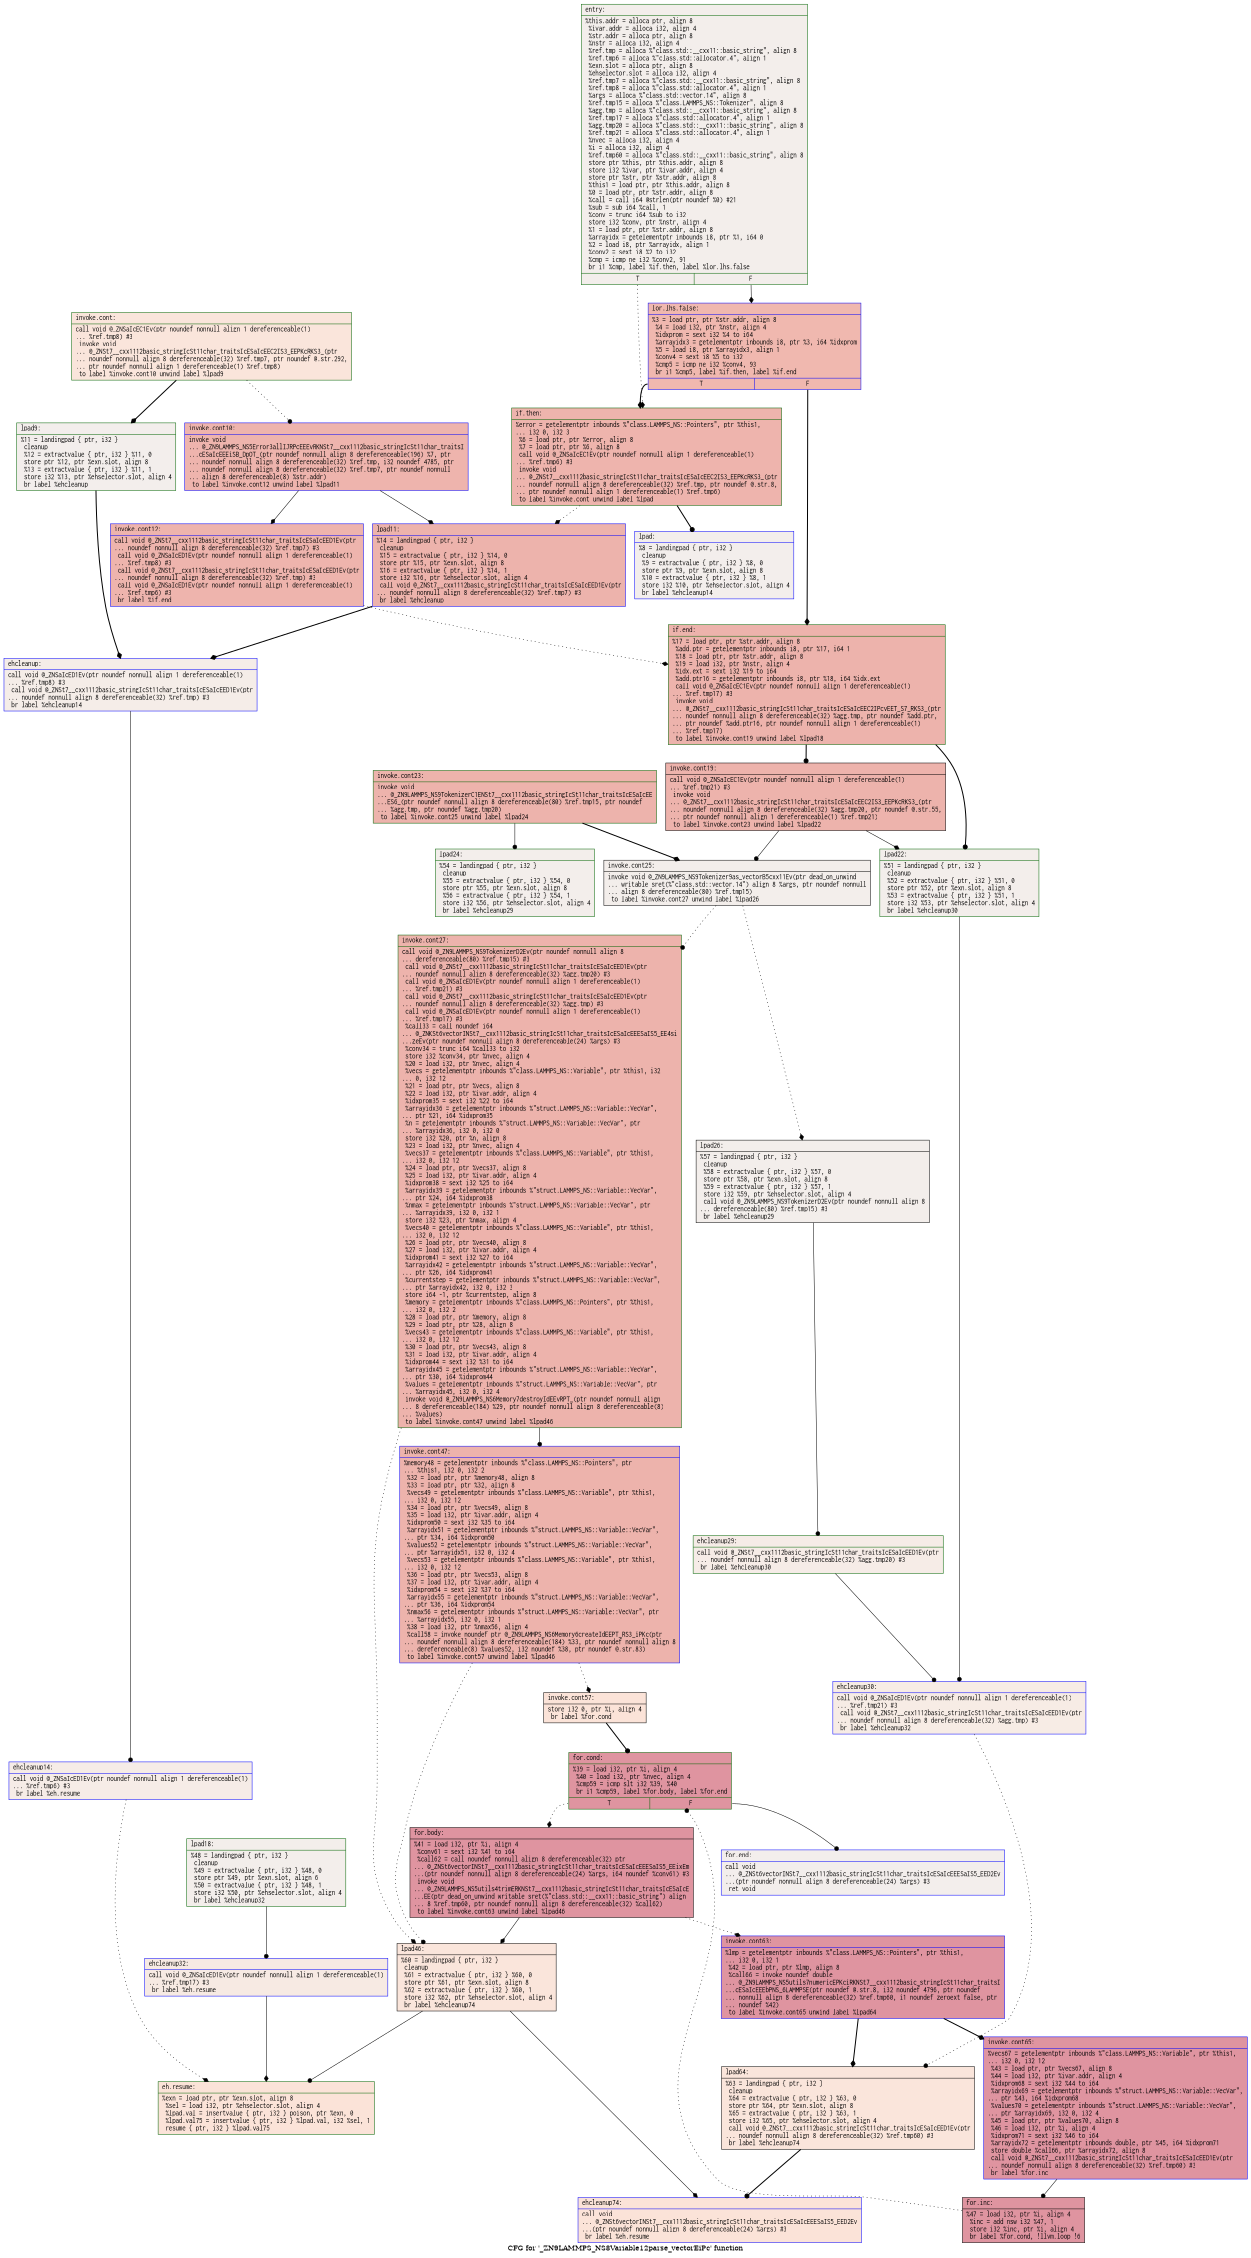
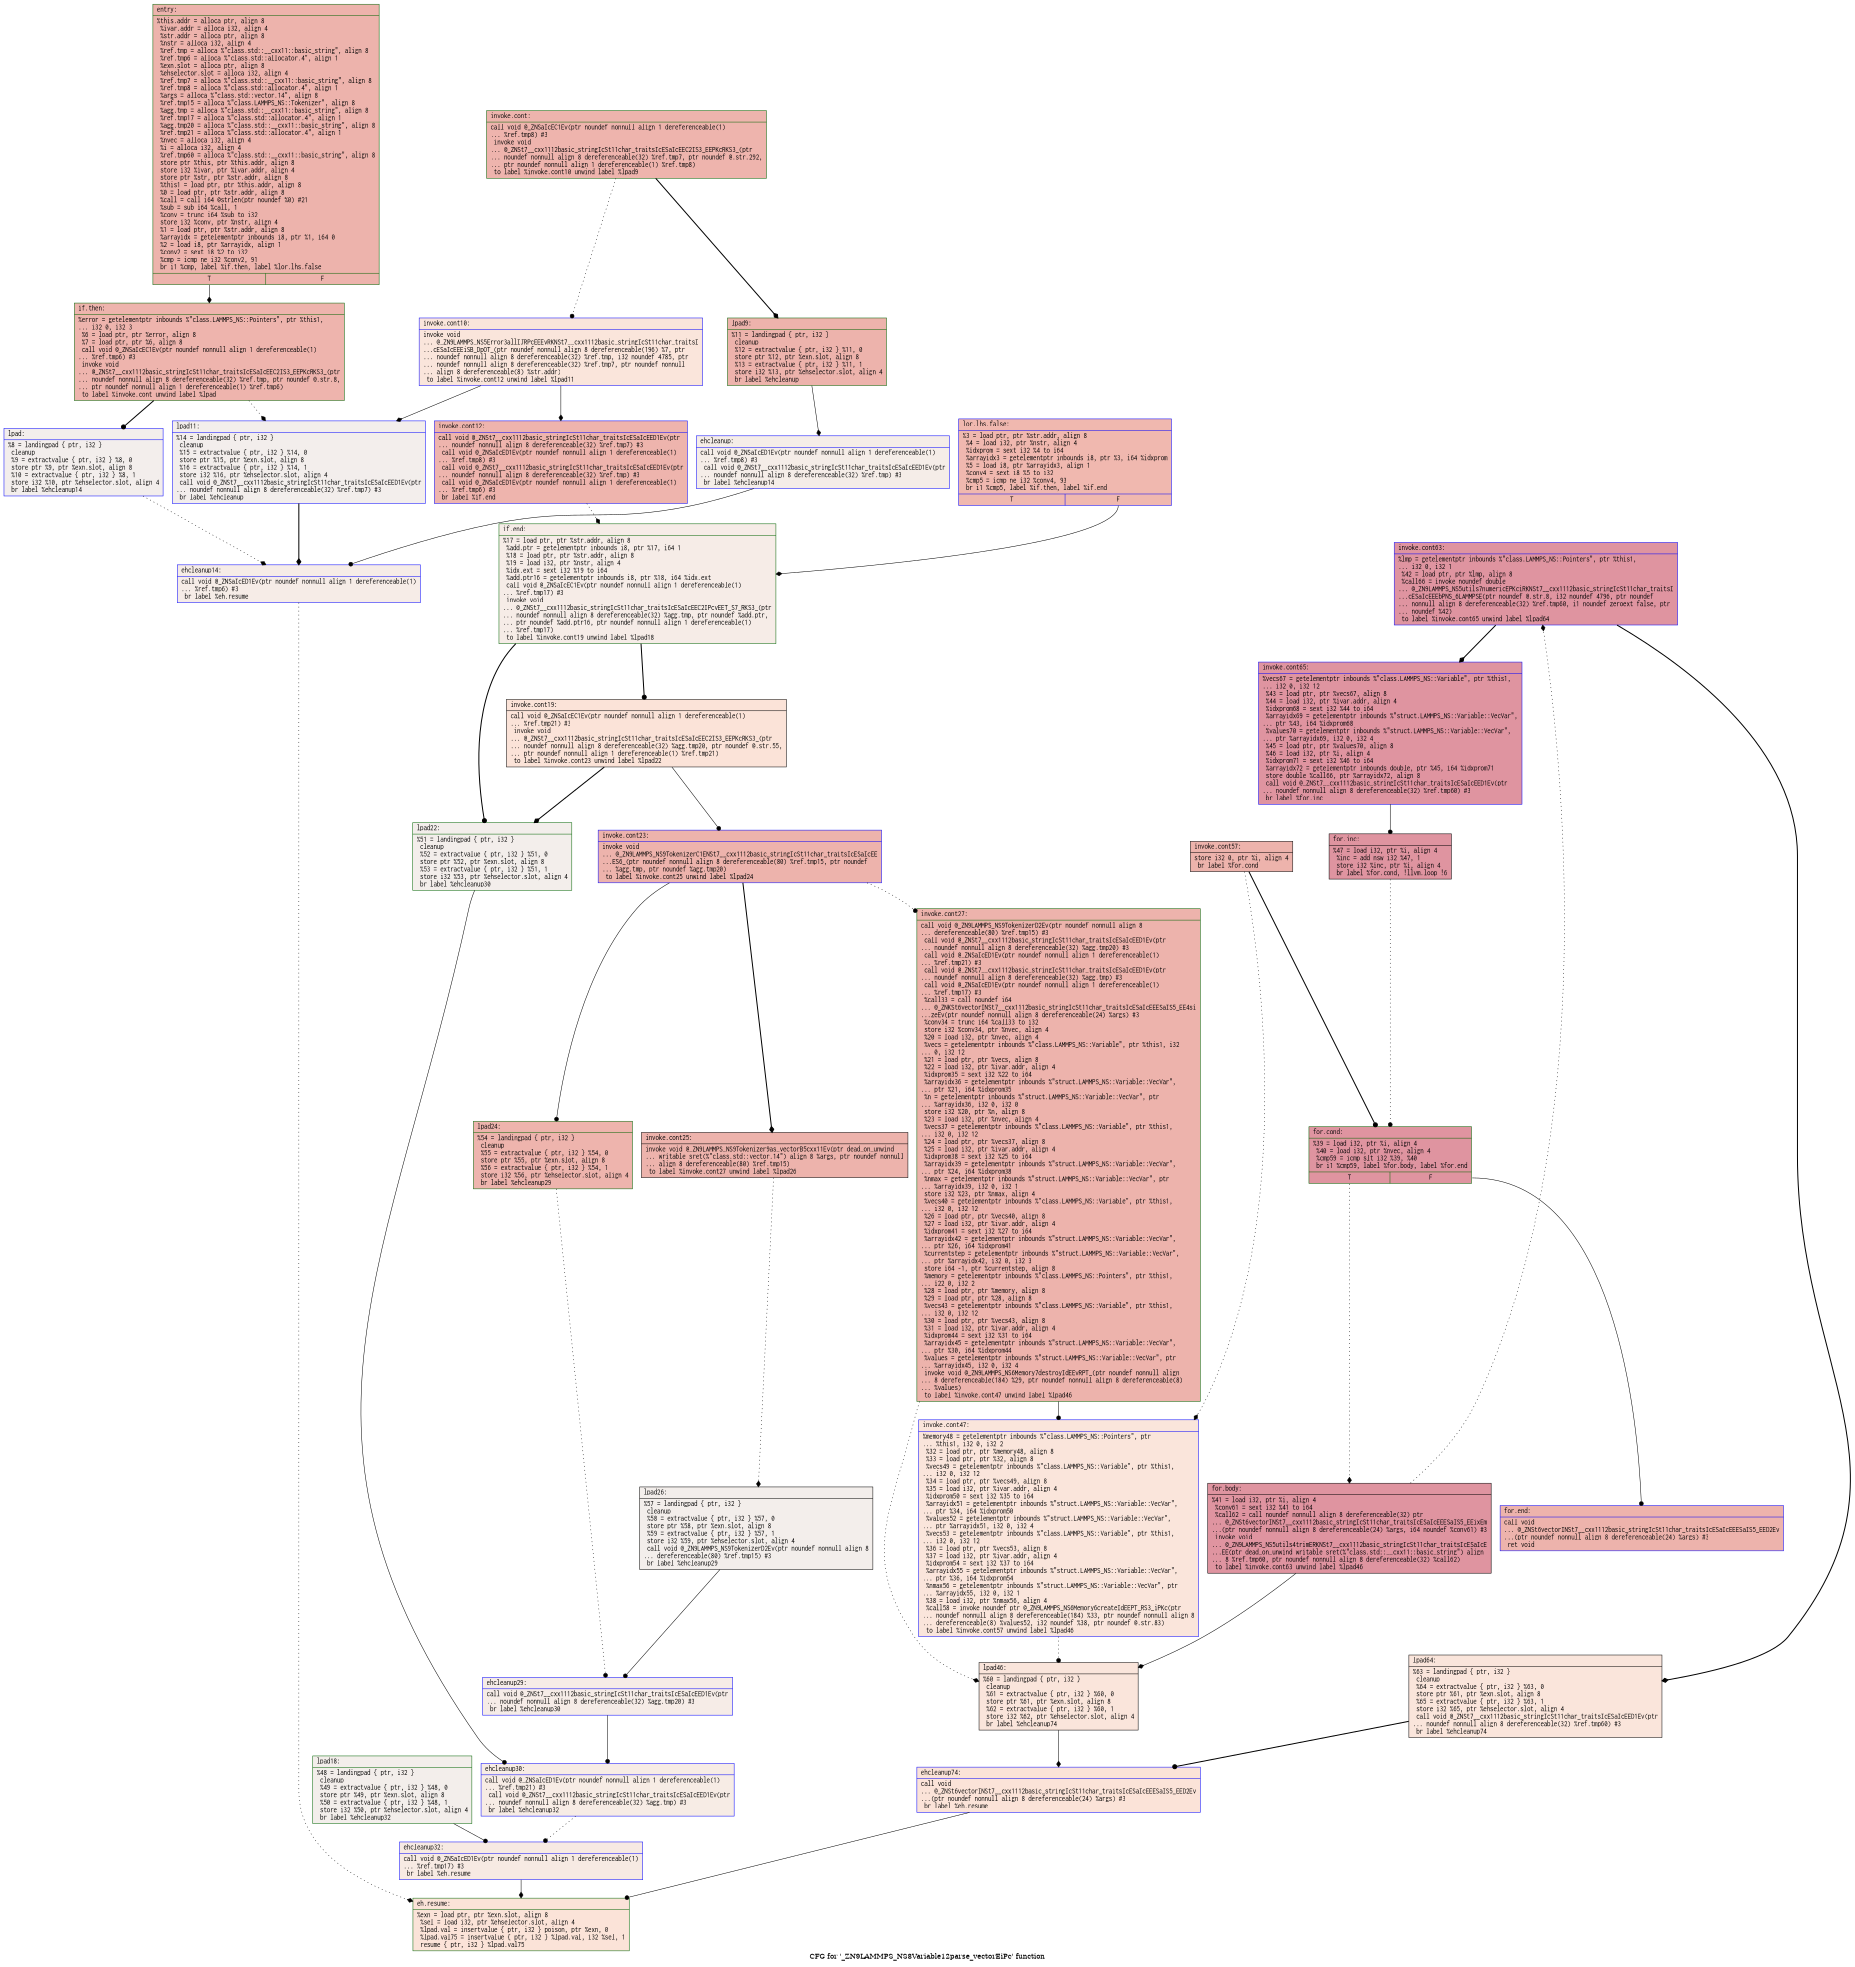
(694, 144) -> (266, 144)
(751, 291) -> none
(639, 343) -> (209, 291)
(212, 346) -> (626, 144)
(641, 391) -> none
(96, 457) -> (807, 352)
(326, 457) -> (561, 352)
(808, 504) -> (956, 555)
none -> (202, 529)
(499, 565) -> (299, 462)
(101, 572) -> (815, 408)
(294, 631) -> (299, 531)
(807, 685) -> (637, 584)
(515, 797) -> (740, 856)
(806, 797) -> (646, 733)
(880, 838) -> (572, 793)
(768, 844) -> (695, 797)
(515, 883) -> (553, 1155)
(737, 883) -> (775, 1155)
(699, 925) -> (891, 895)
(429, 1310) -> (948, 1284)
none -> (581, 1431)
(540, 1555) -> (1059, 1528)
(818, 1555) -> (608, 1696)
(583, 1675) -> (1263, 1148)
(595, 1708) -> (1242, 856)
(863, 1873) -> (1642, 1528)
(255, 1878) -> (381, 1795)
(1031, 1920) -> (561, 1828)
(367, 2045) -> (799, 1855)
(789, 2106) -> (1477, 1694)
